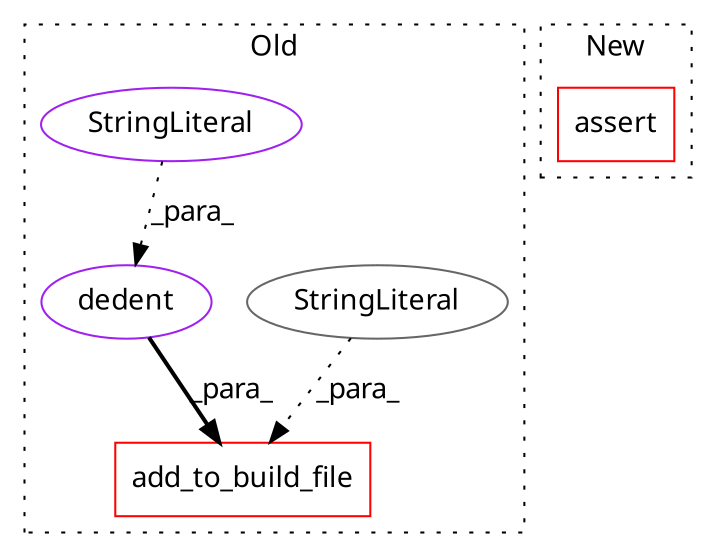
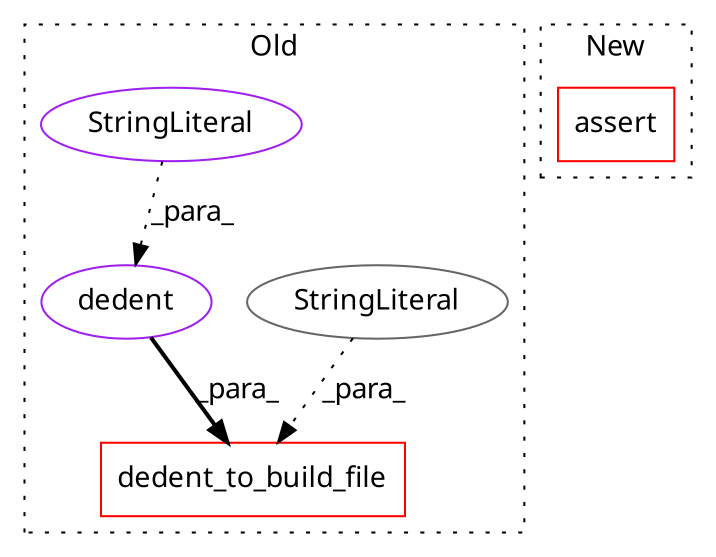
(243, 479) -> (253, 479)
